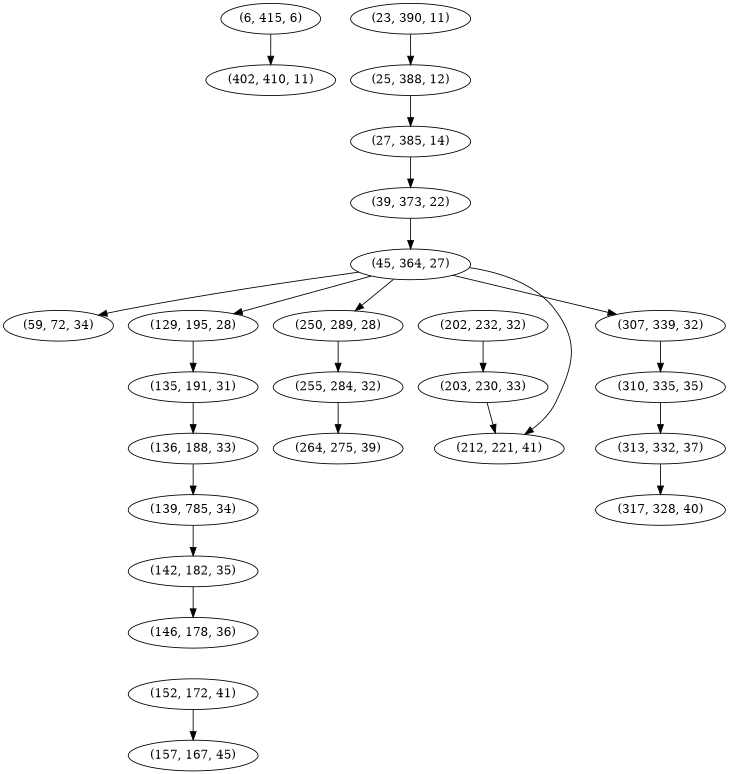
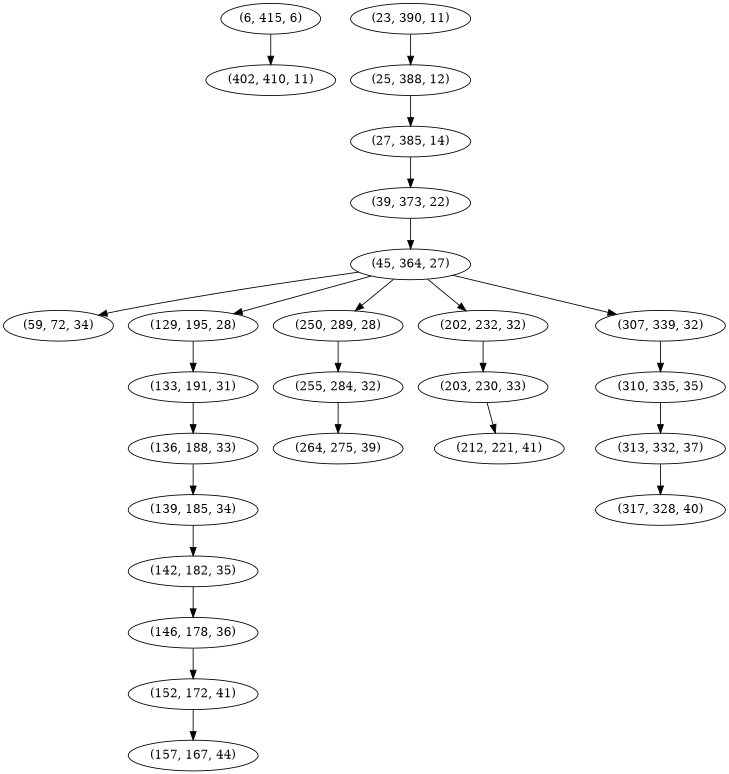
(565, 326) -> (444, 292)
(193, 387) -> (193, 387)
(193, 510) -> (193, 510)
none -> (193, 659)
(193, 756) -> (193, 756)
